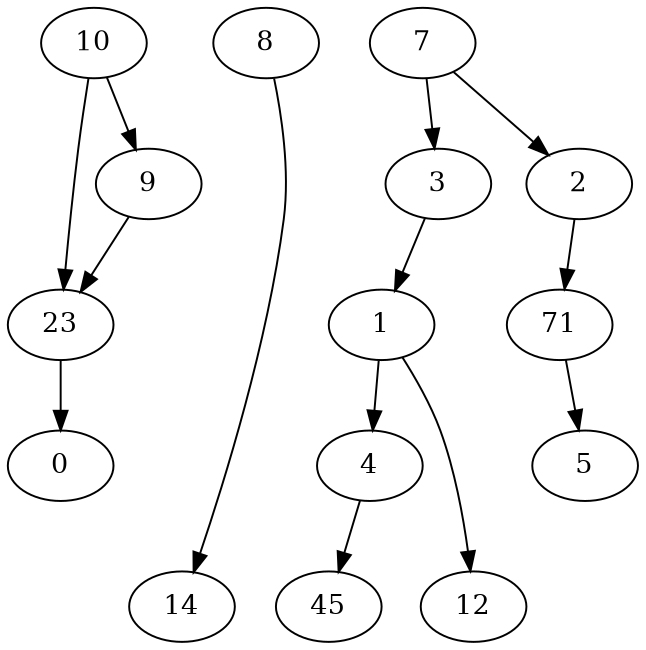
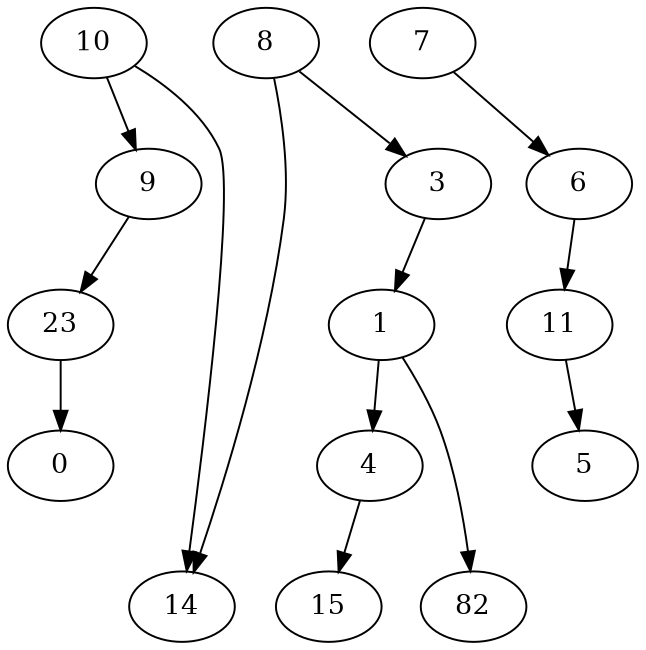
(429, 104) -> (345, 107)
(75, 174) -> (219, 291)
(579, 184) -> (579, 184)
(560, 325) -> (560, 325)
(329, 607) -> (329, 607)
(474, 607) -> (474, 607)
